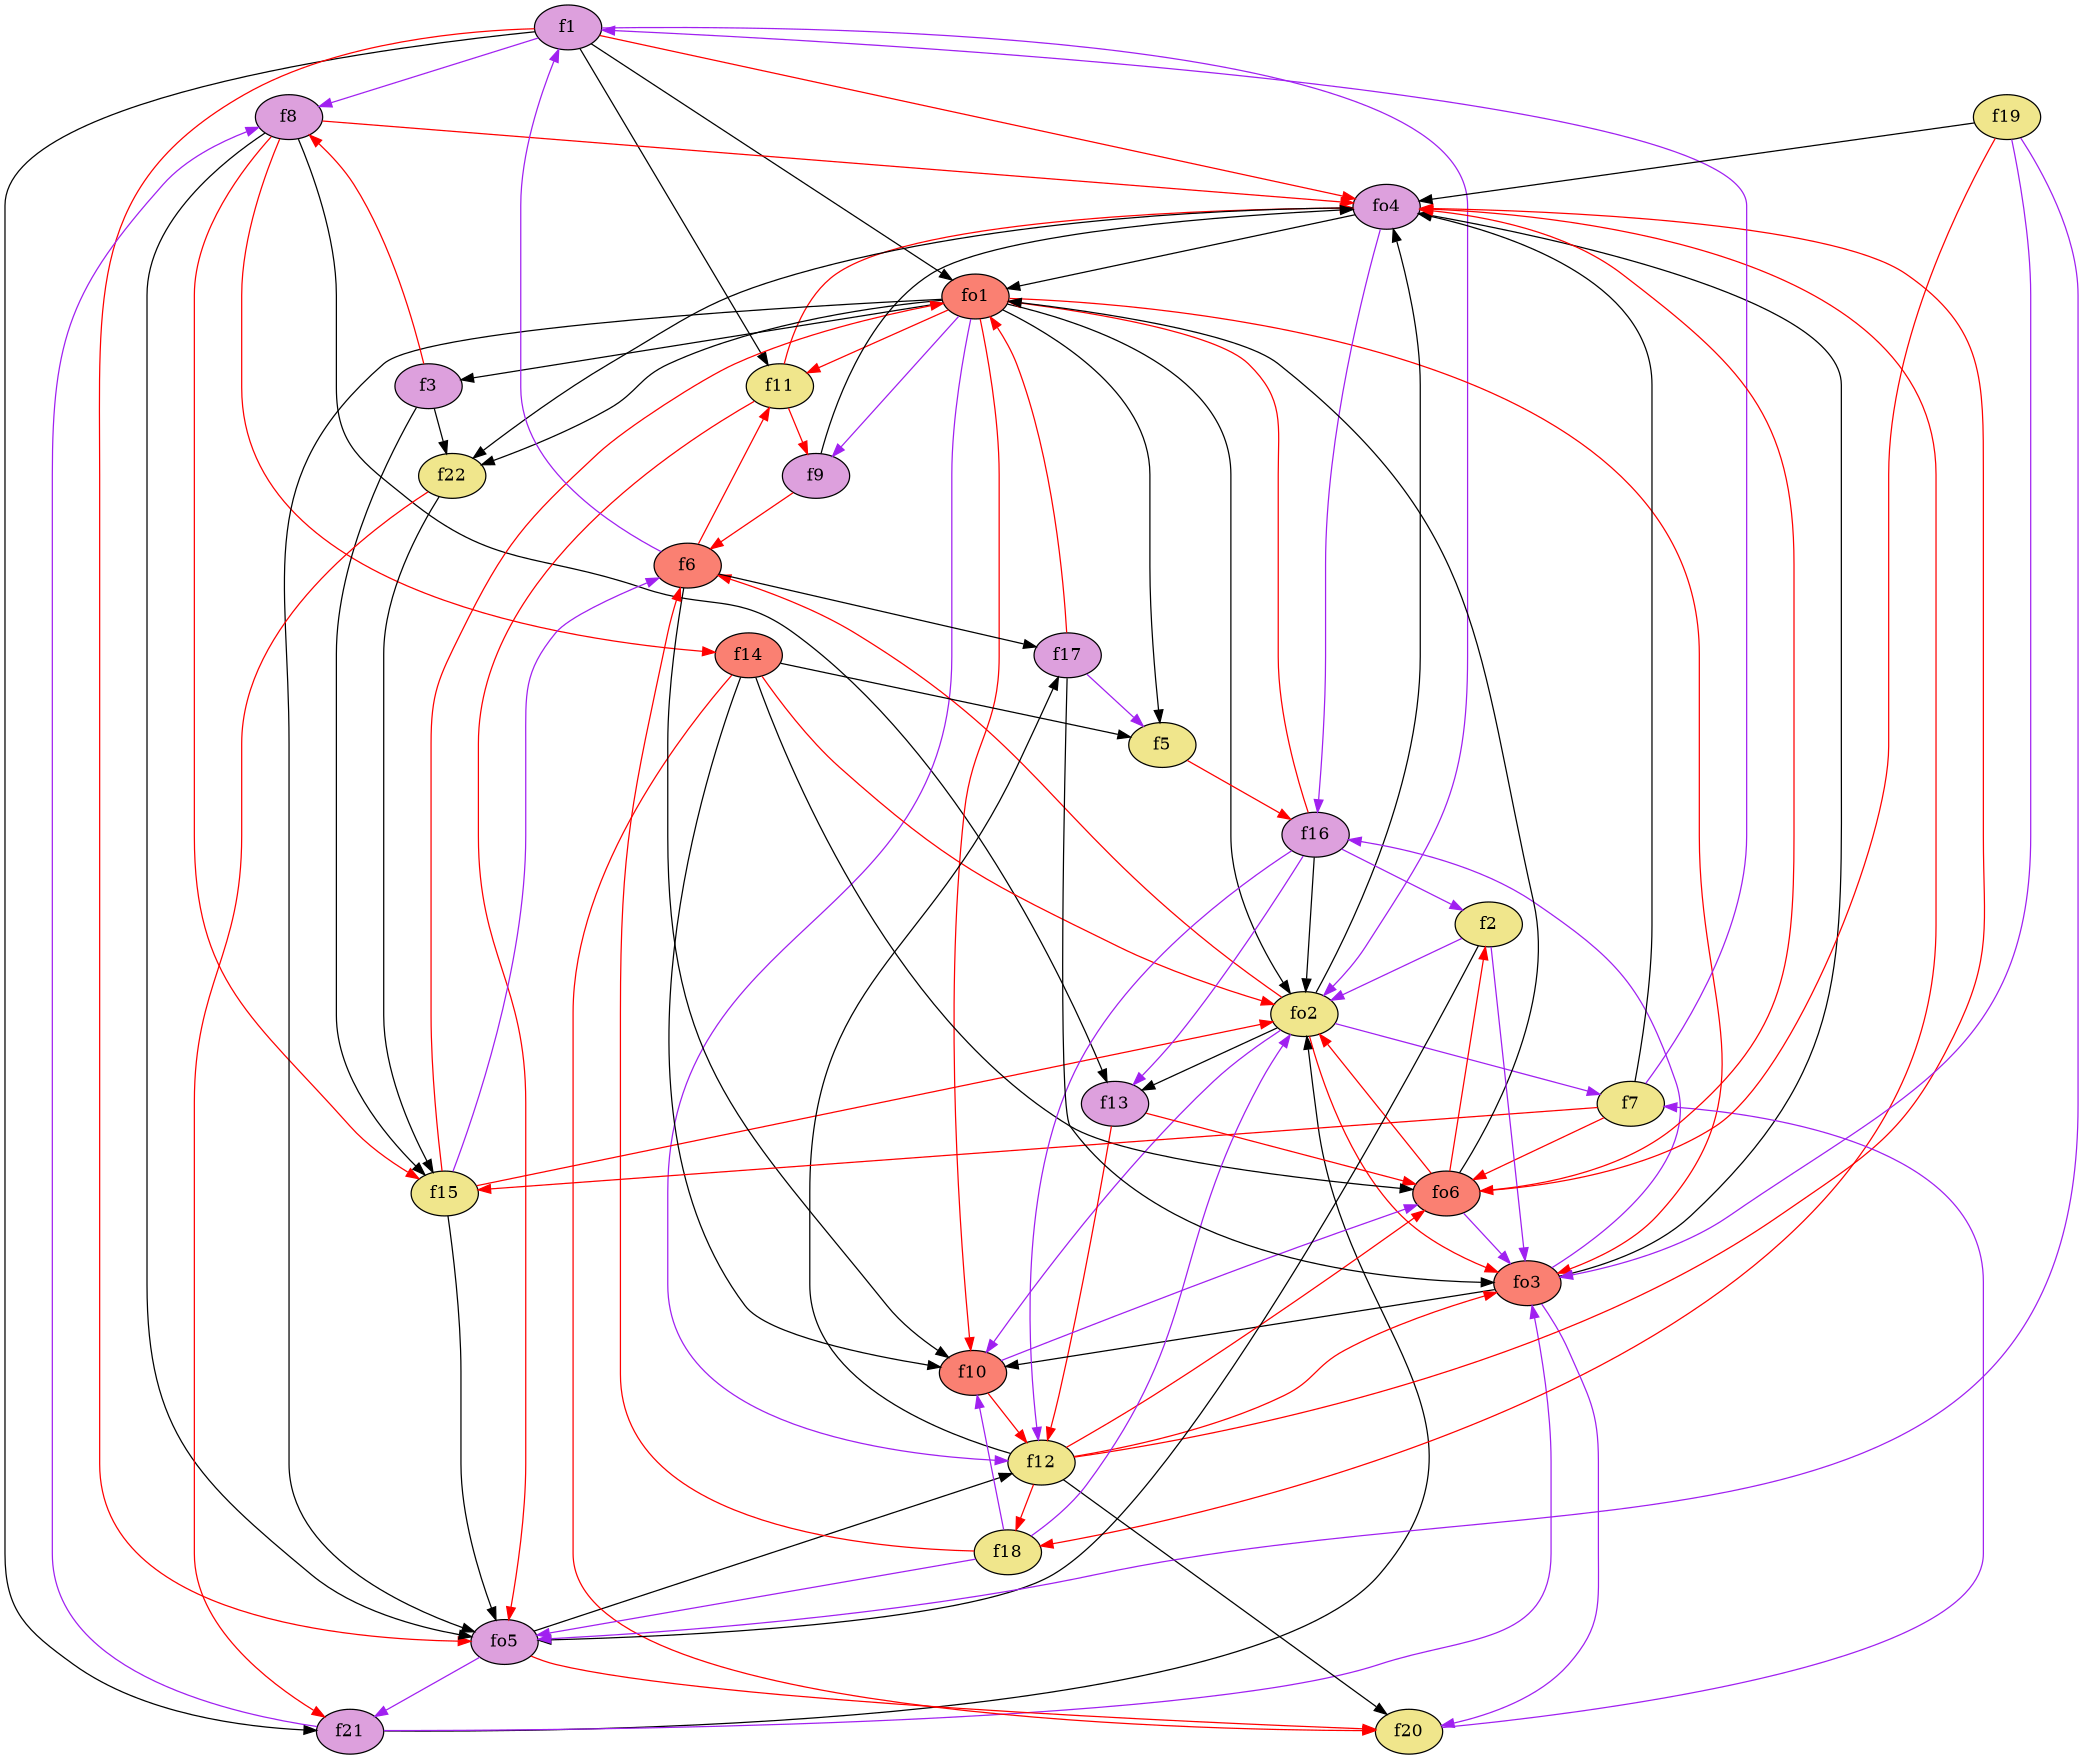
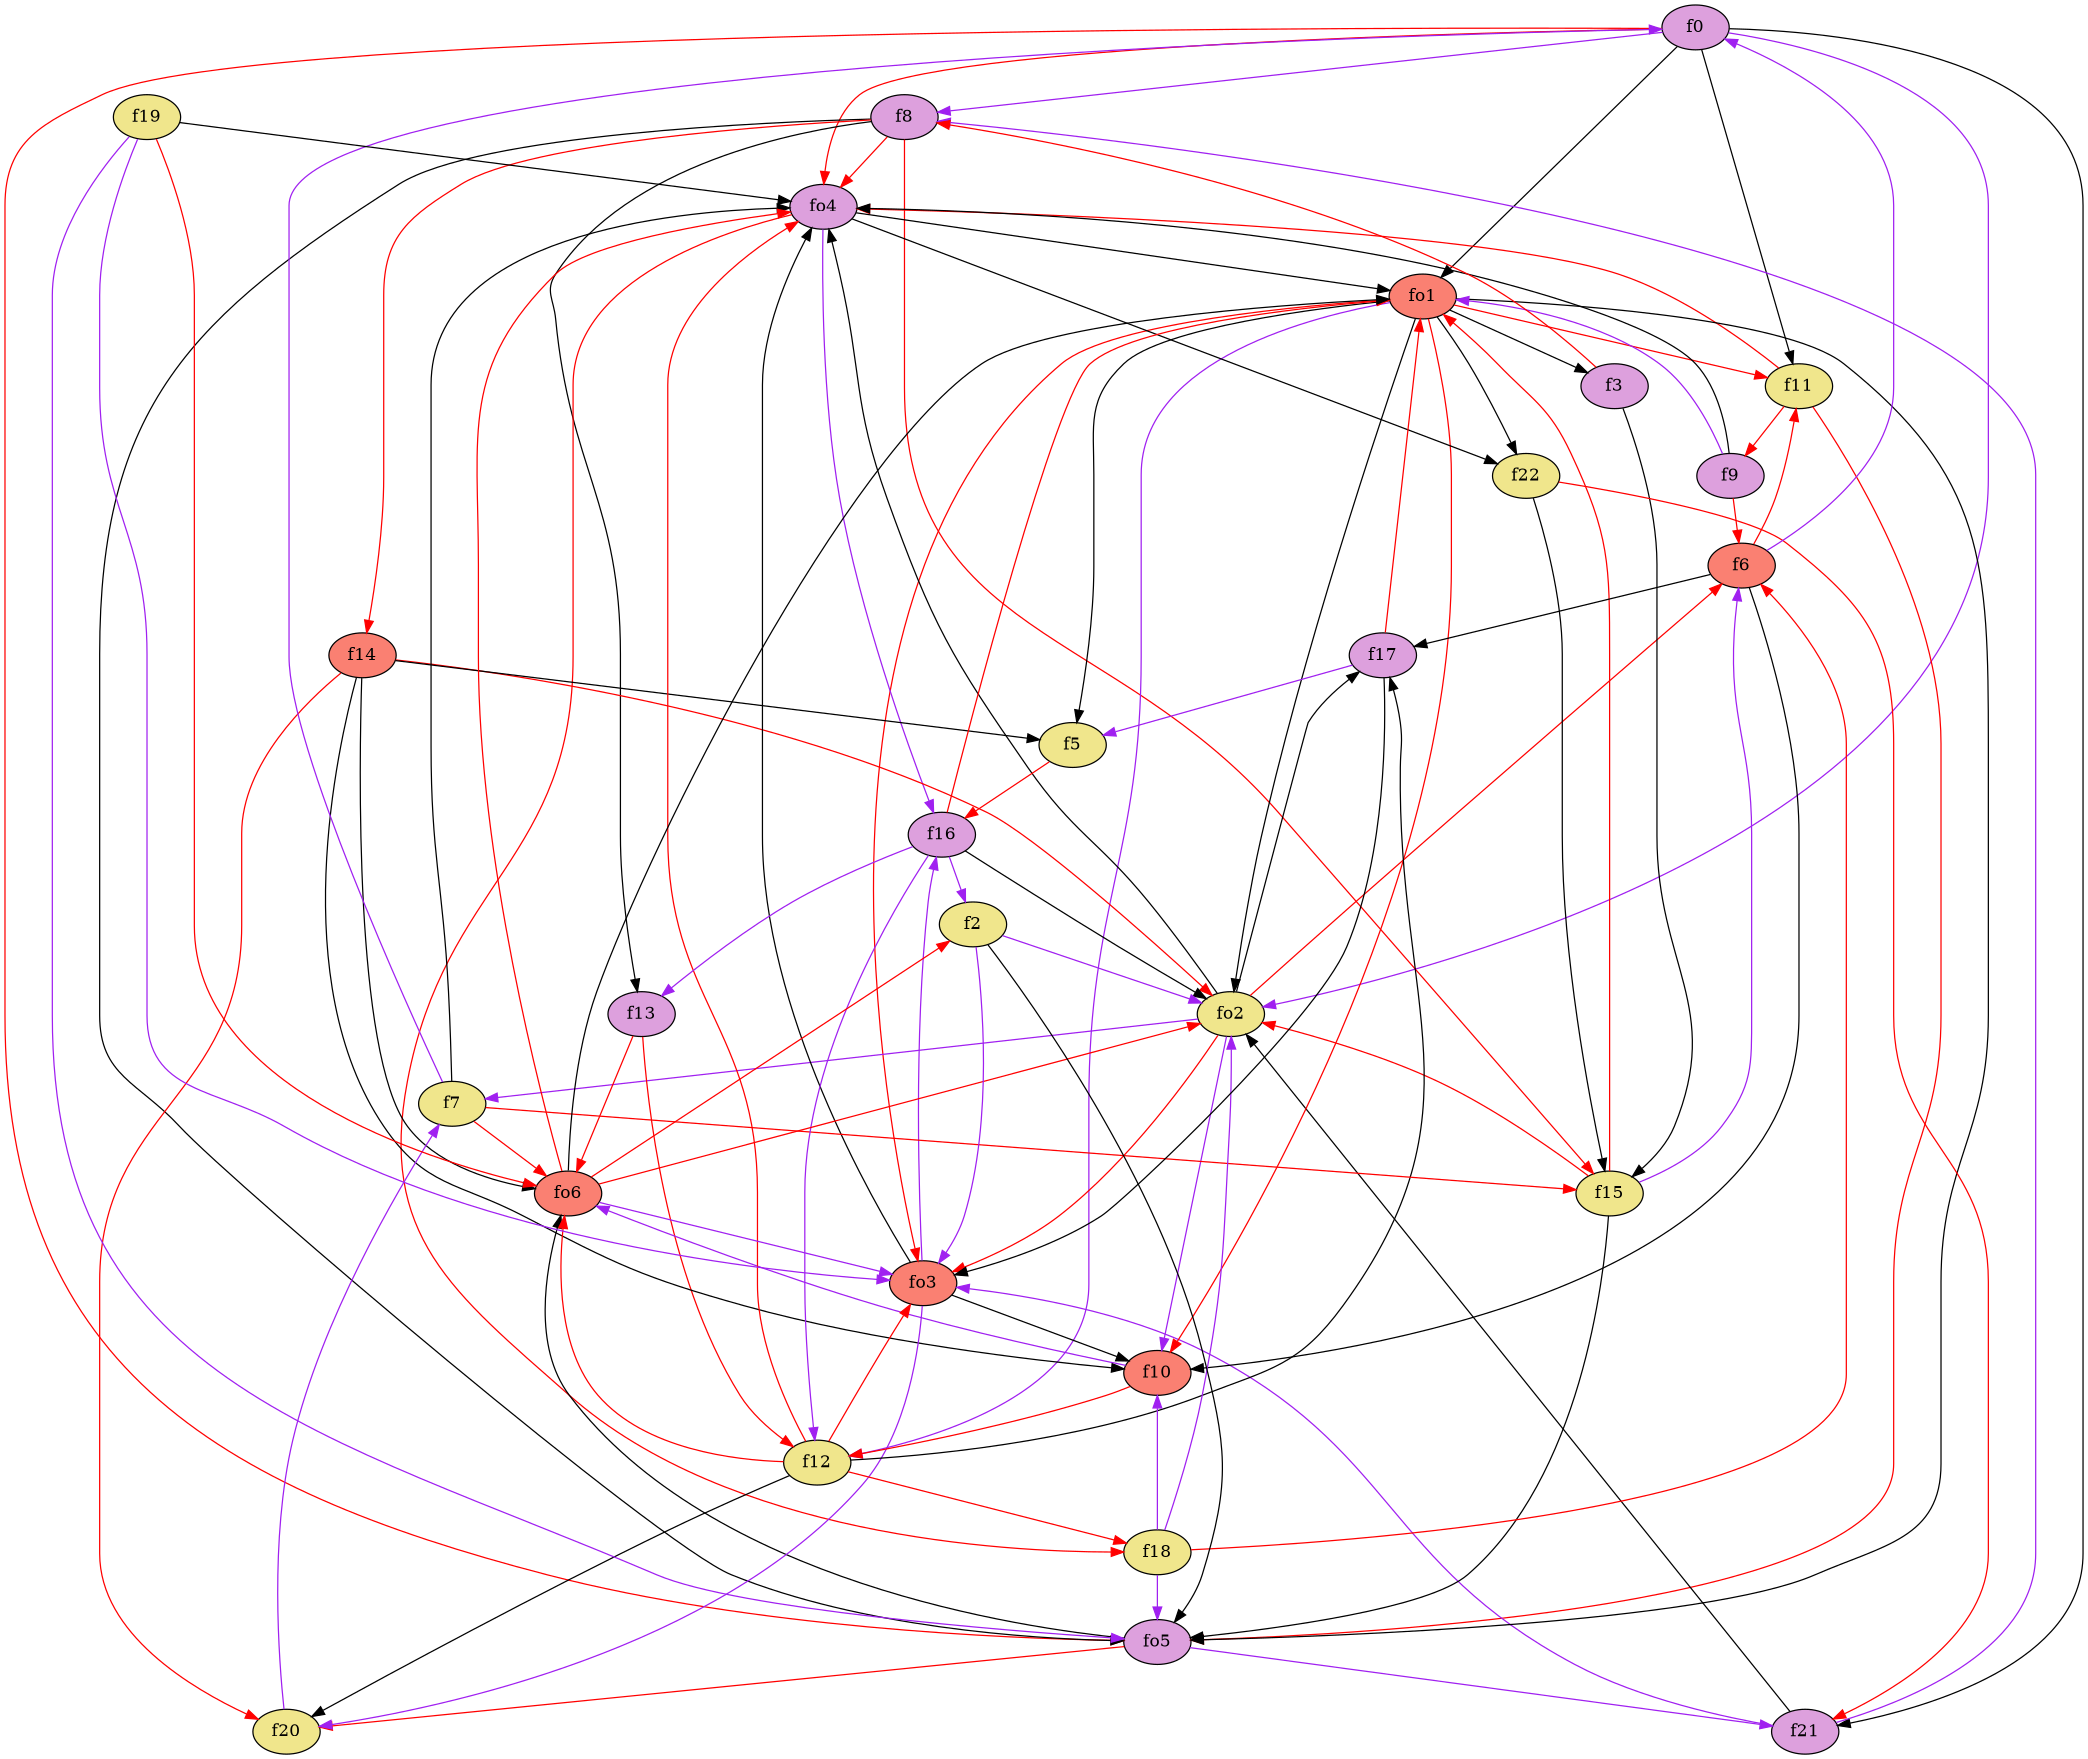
(568, 27) -> (1696, 27)
(900, 382) -> (1591, 328)
(439, 425) -> none
(1216, 1056) -> (1280, 828)
(767, 1554) -> (743, 1533)
